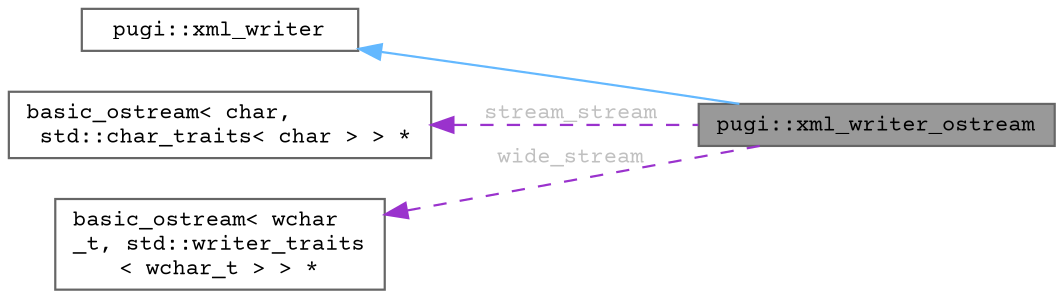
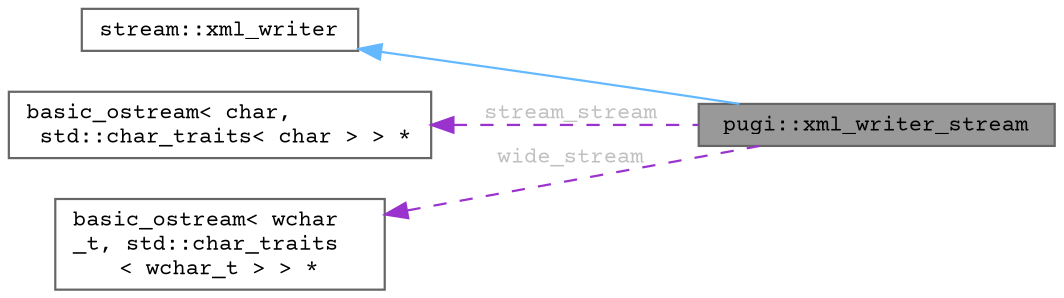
(220, 30) -> (220, 30)
(877, 125) -> (877, 125)
(220, 244) -> (220, 244)
